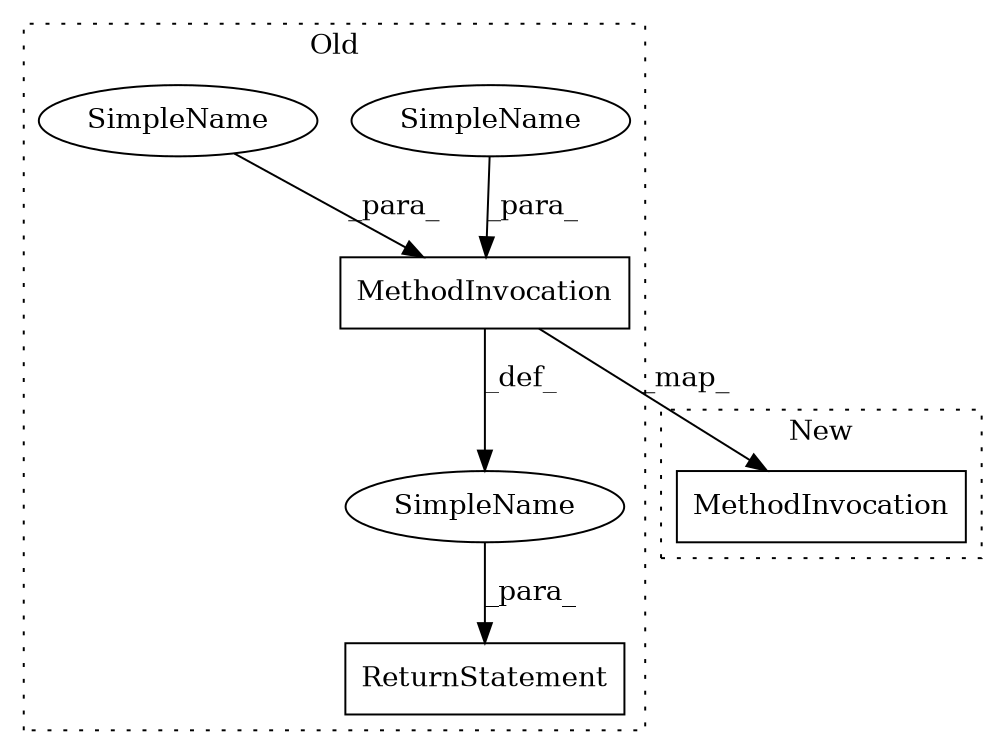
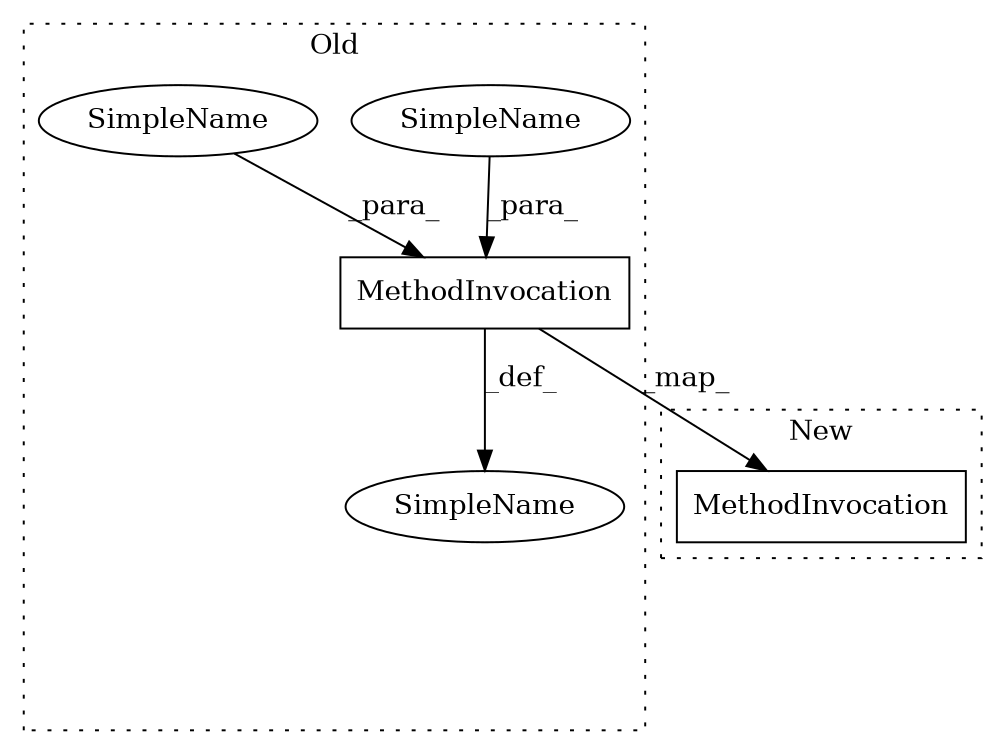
(485, 679) -> none
